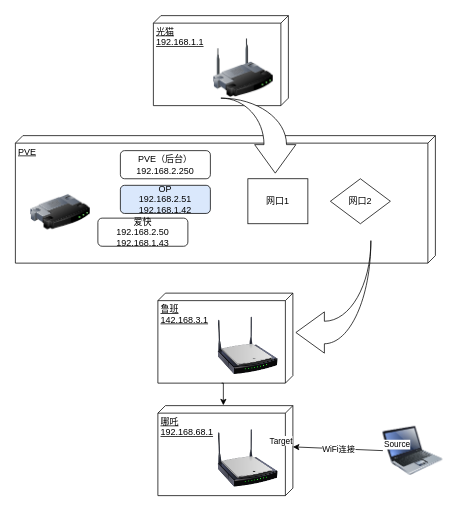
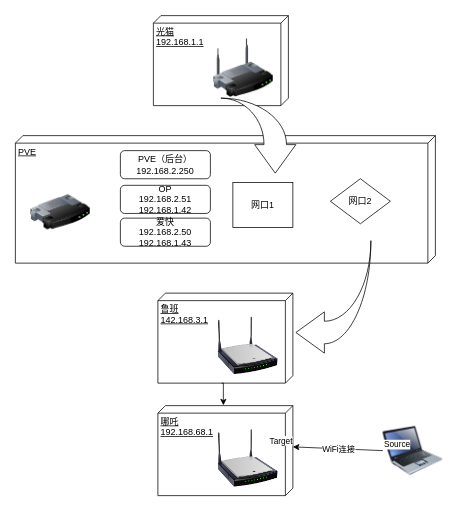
(165, 199) -> (165, 199)
(278, 201) -> (263, 205)
(143, 232) -> (165, 232)
